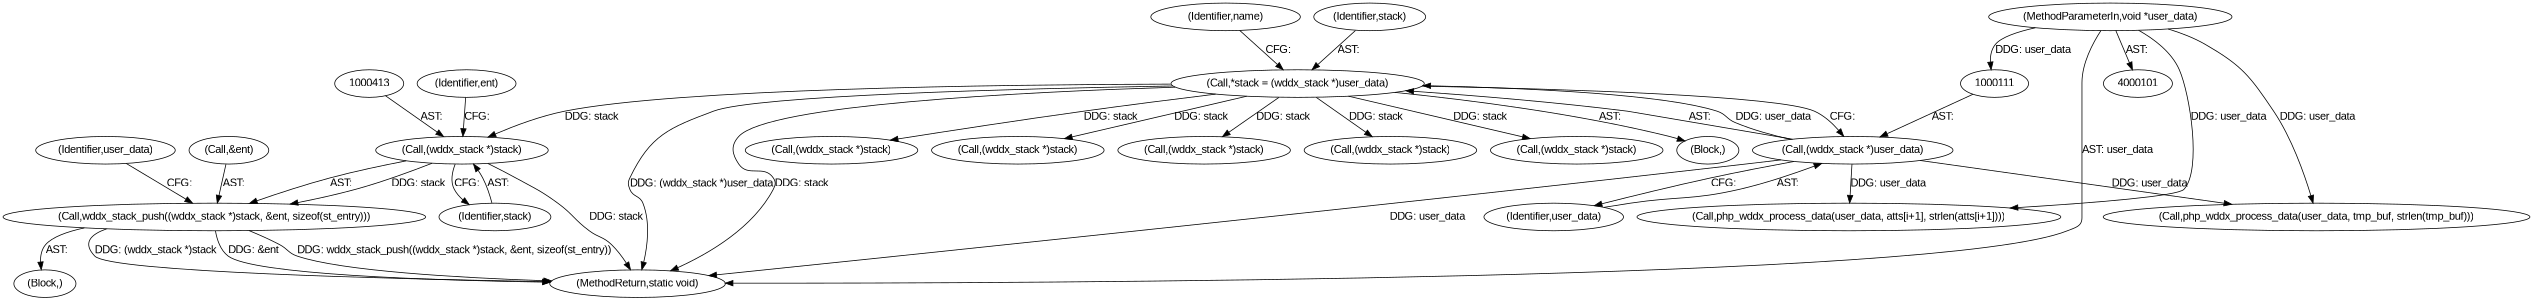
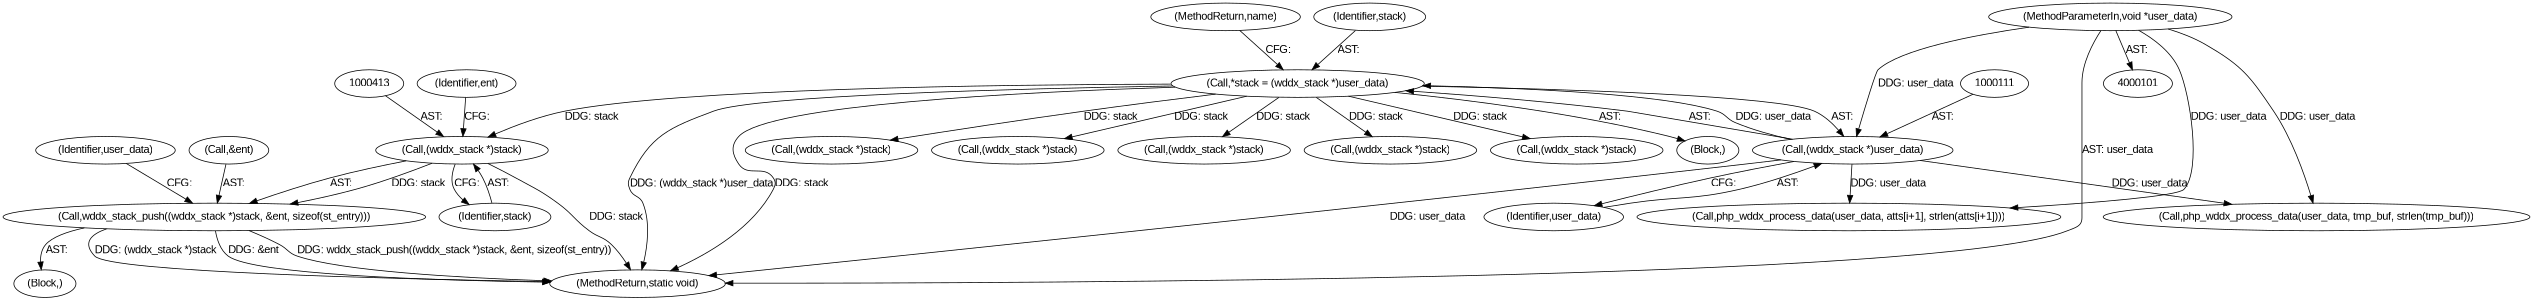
(1226, 17) -> (1226, 17)
(2006, 37) -> (1921, 49)
(1844, 117) -> (1844, 117)
